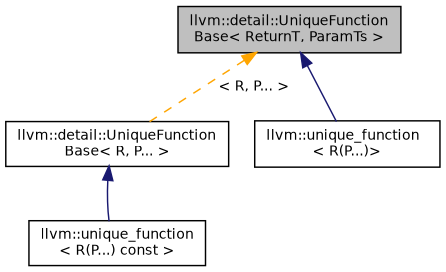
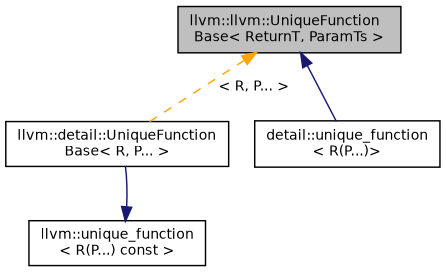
(289, 30) -> (289, 30)
(347, 144) -> (347, 144)
(108, 201) -> (127, 186)
